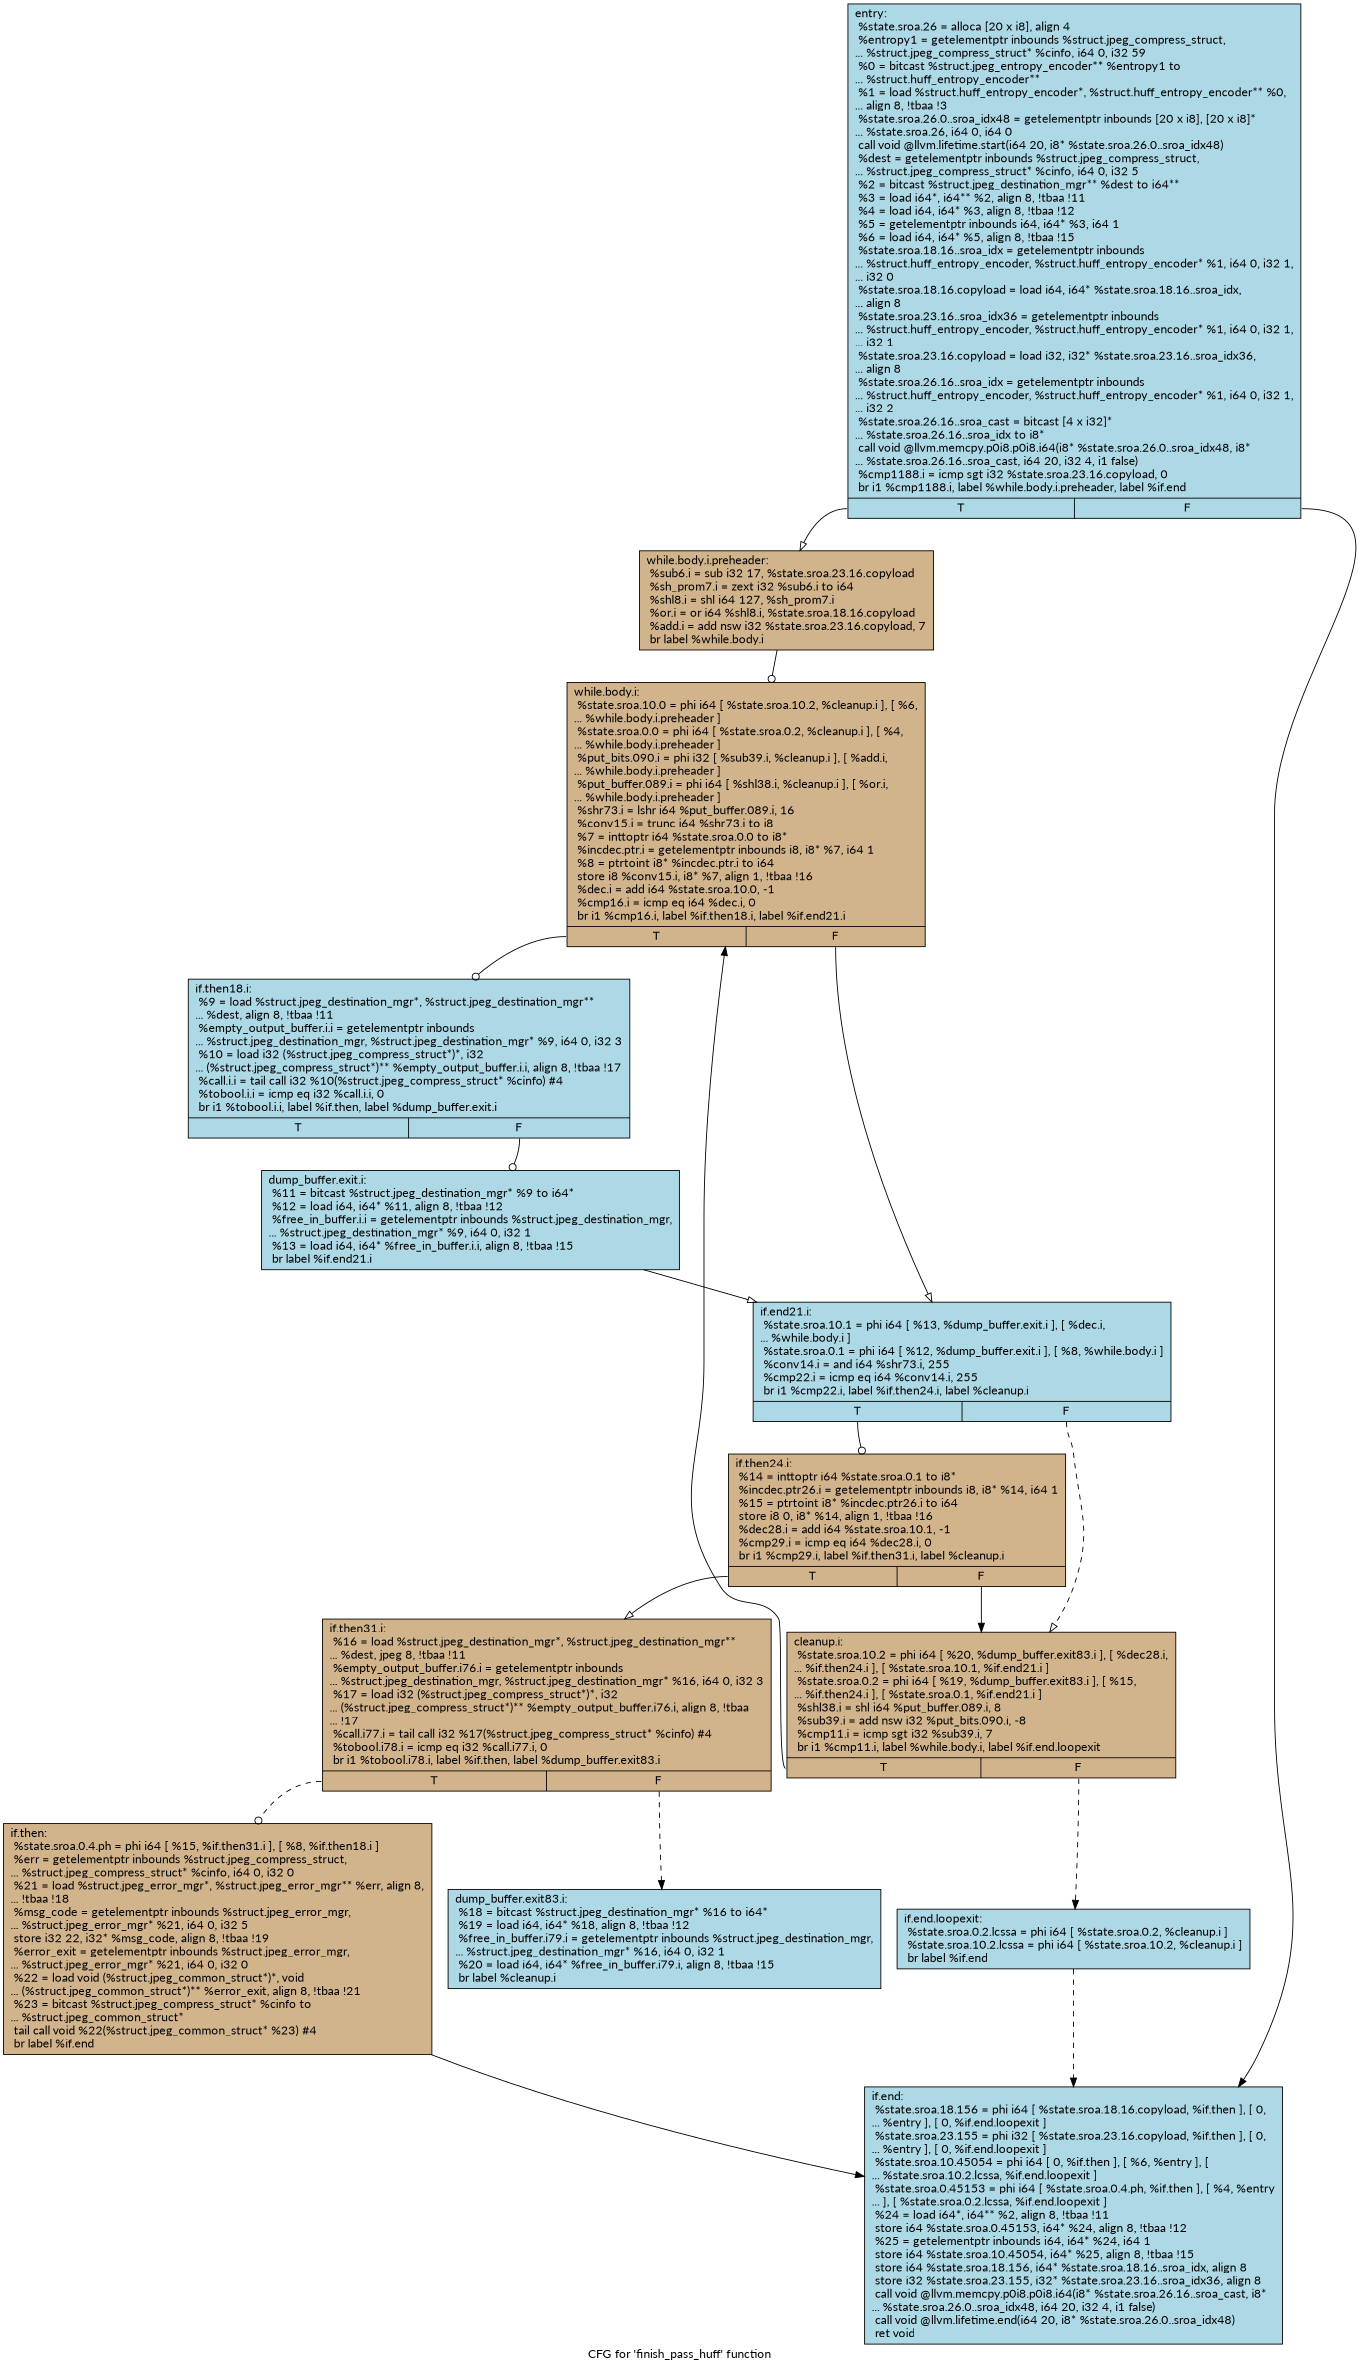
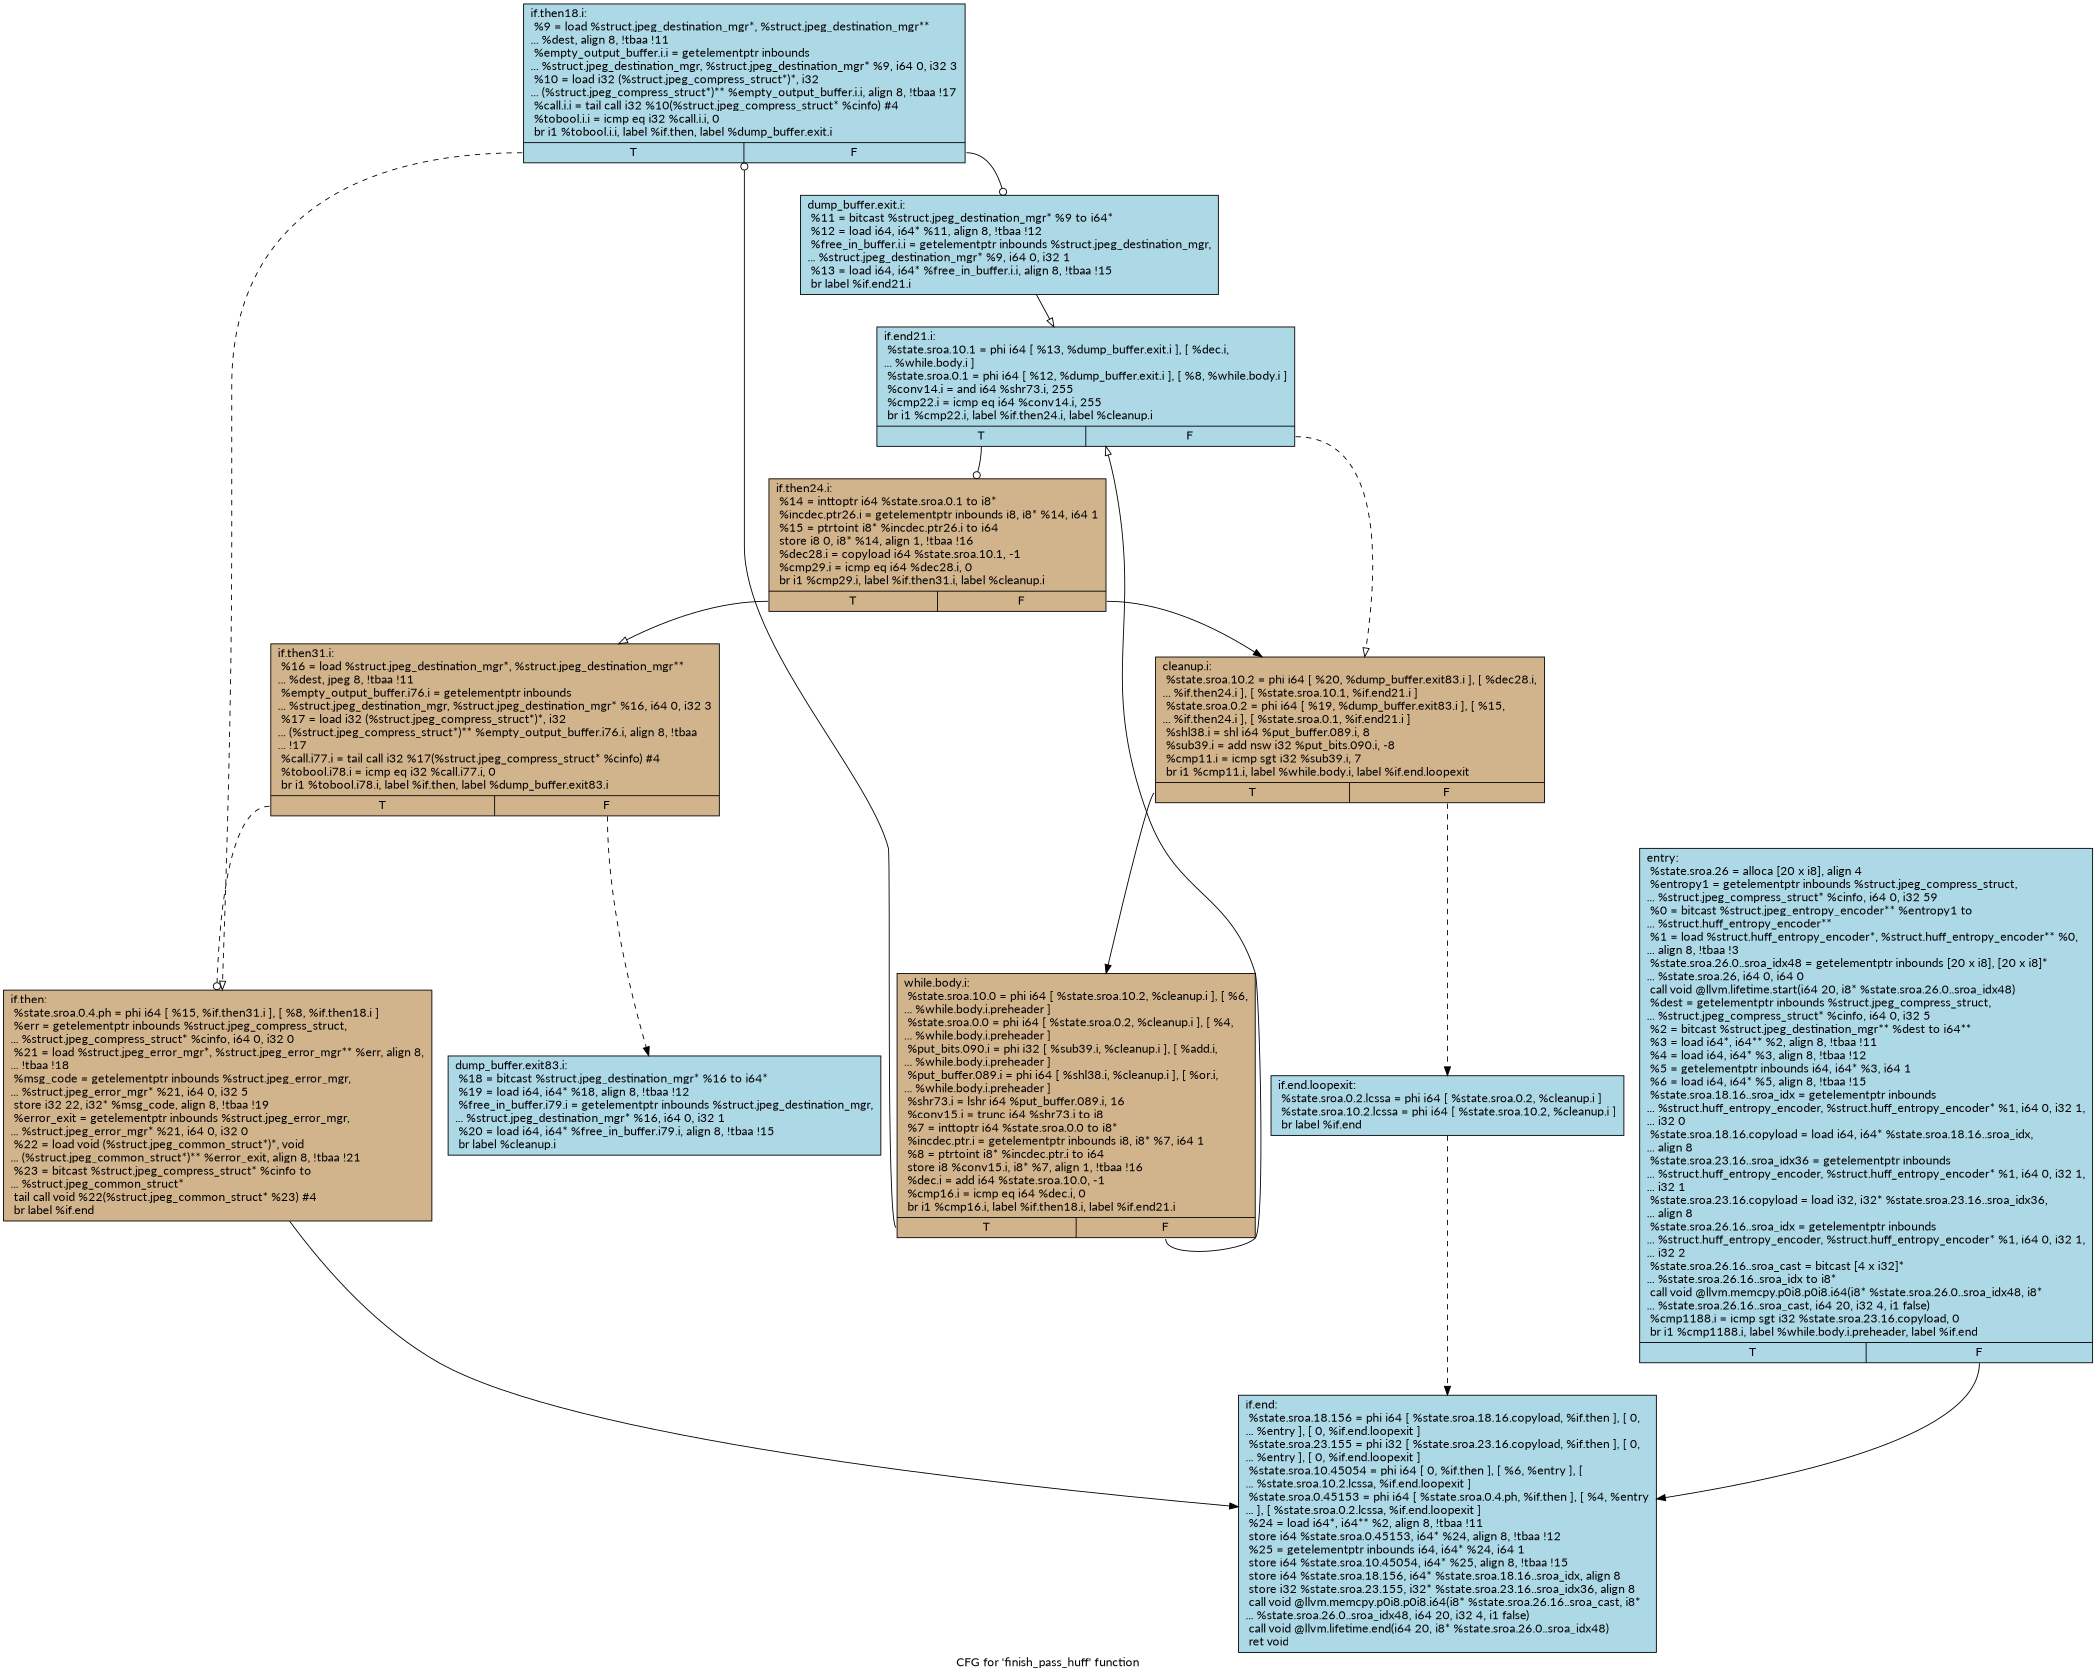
none -> (232, 472)
(786, 600) -> none
(844, 1530) -> (899, 554)
